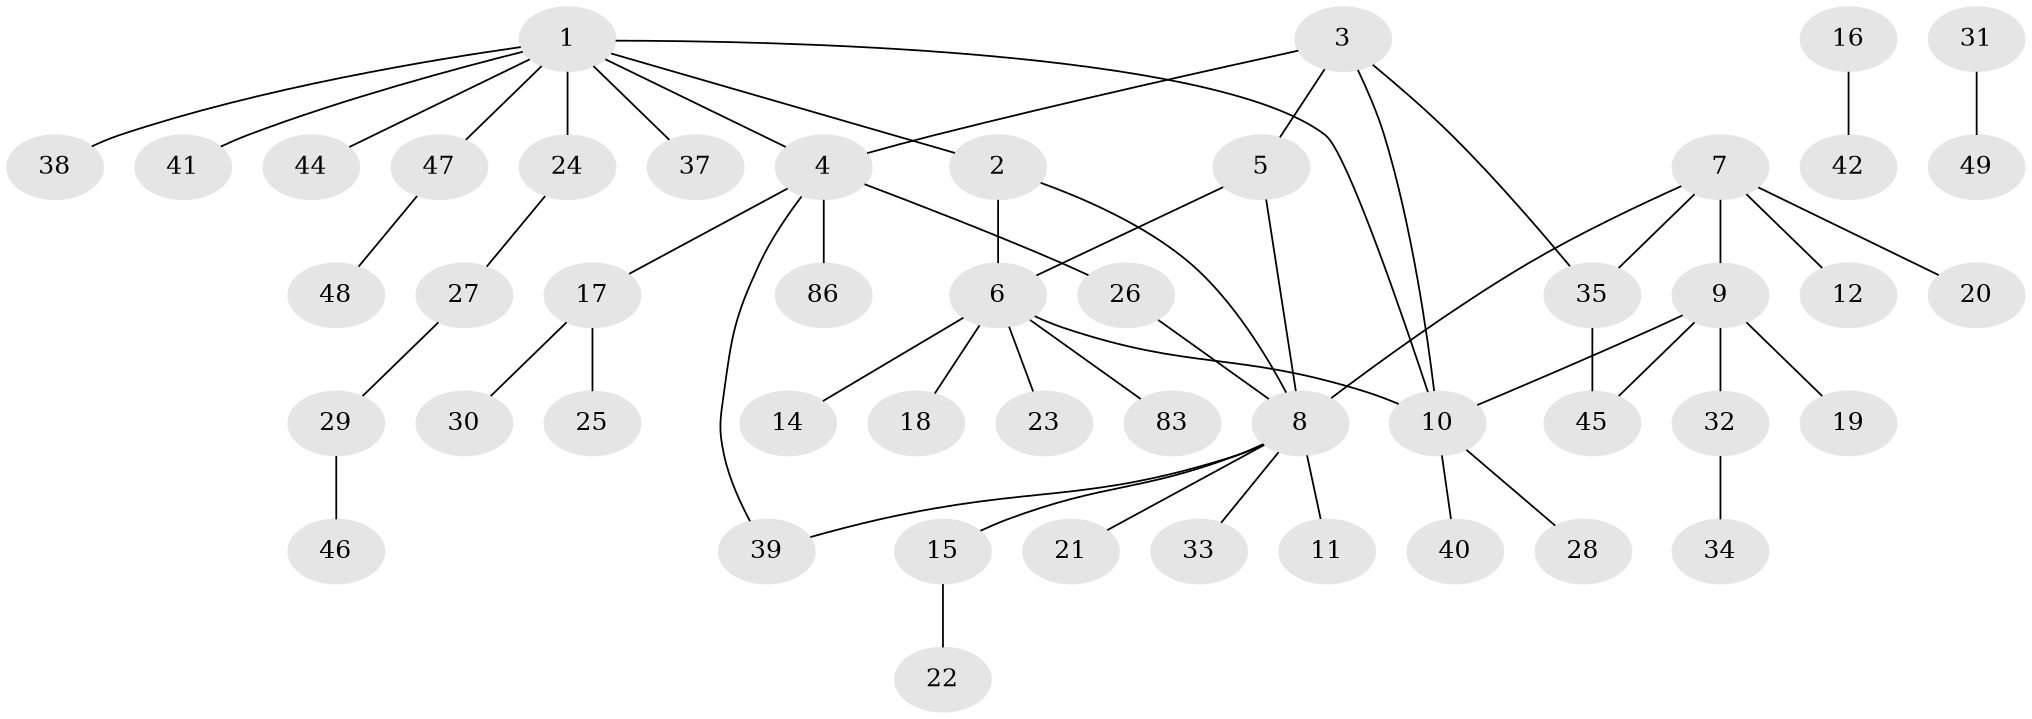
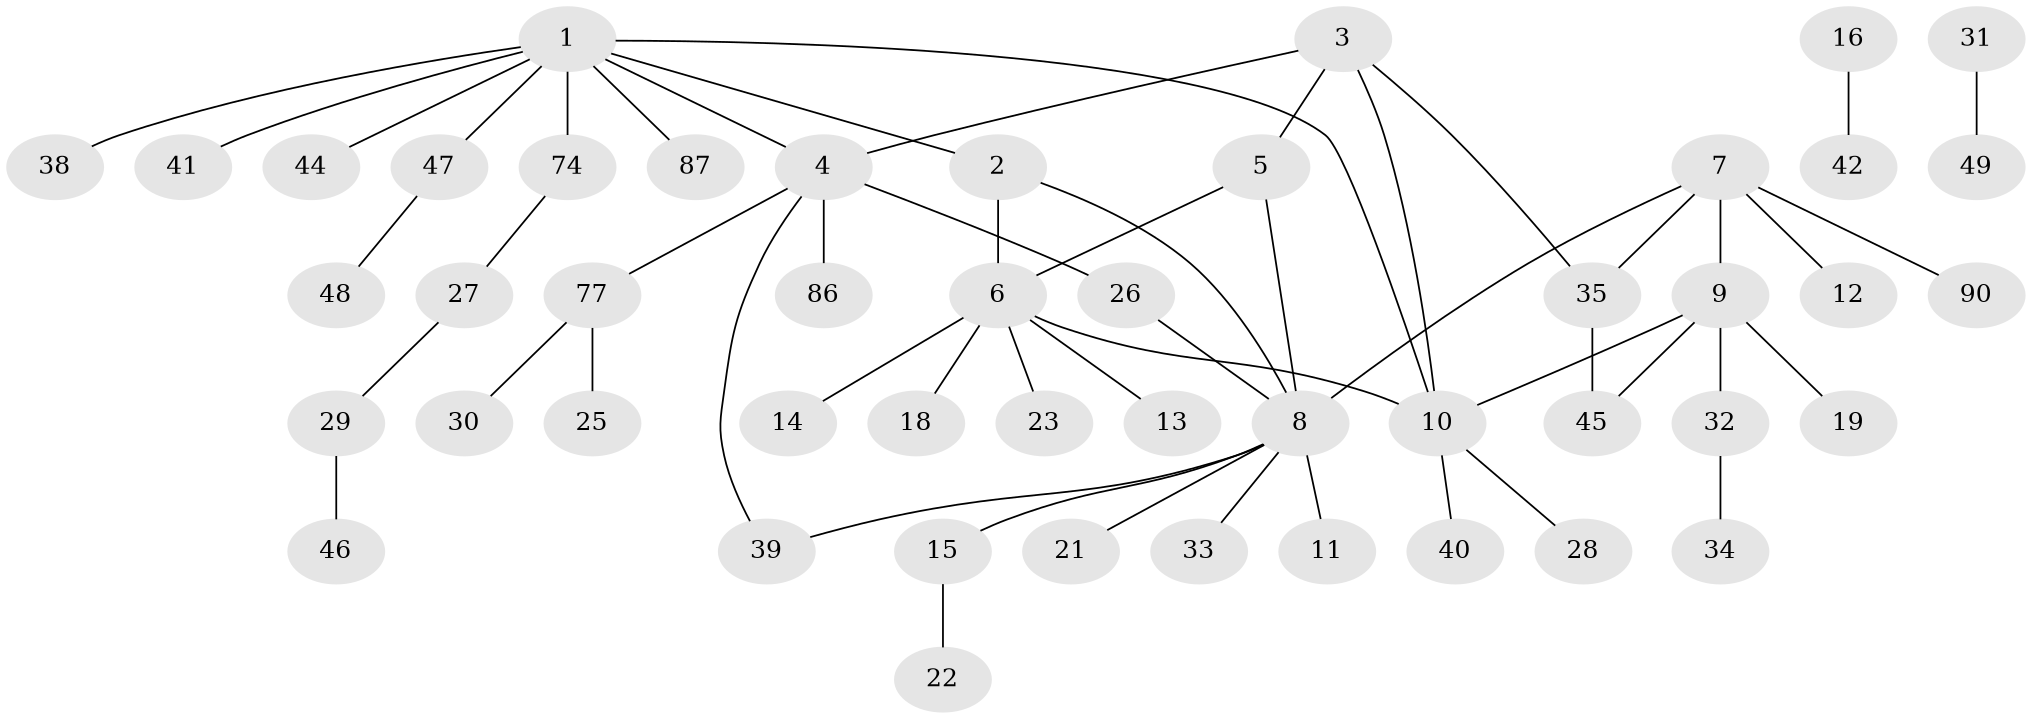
(568, 167) -> (568, 167)
(696, 167) -> (696, 167)
(592, 295) -> (592, 295)
(1977, 295) -> (1977, 295)
(1172, 423) -> (1172, 423)
